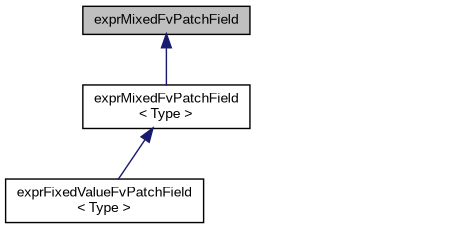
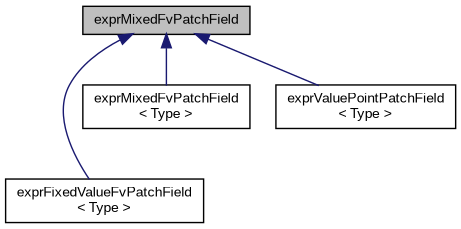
none -> (366, 107)
(131, 160) -> (64, 100)
